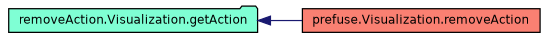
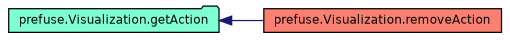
(133, 21) -> (114, 21)
